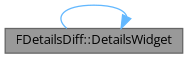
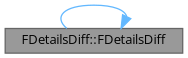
(94, 41) -> (94, 41)
